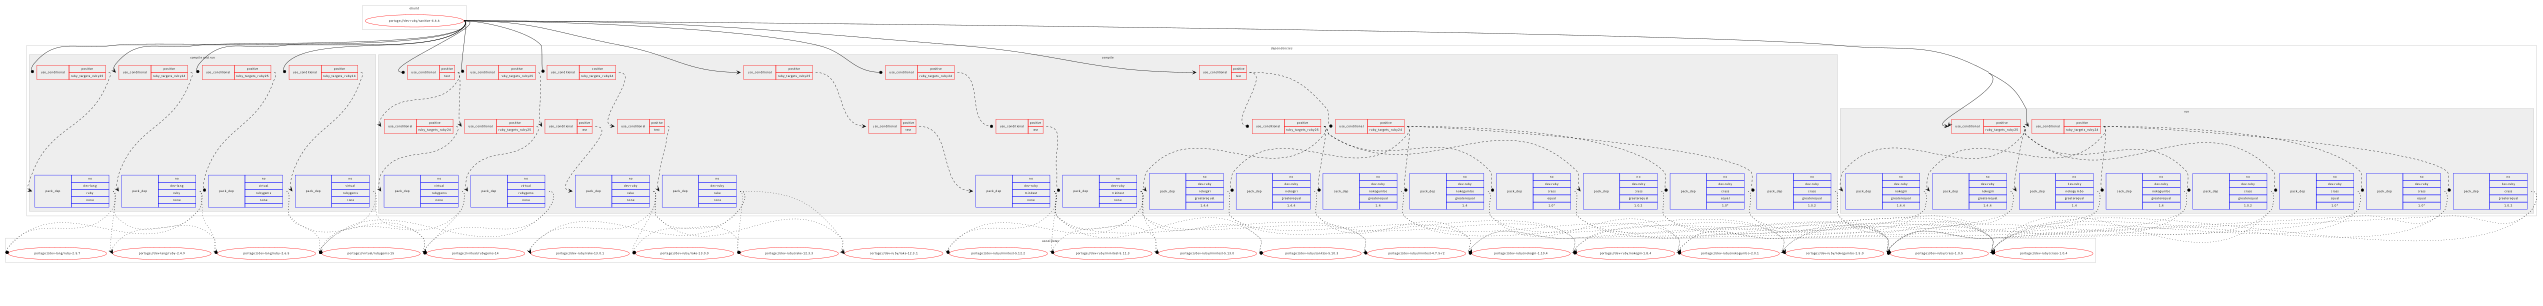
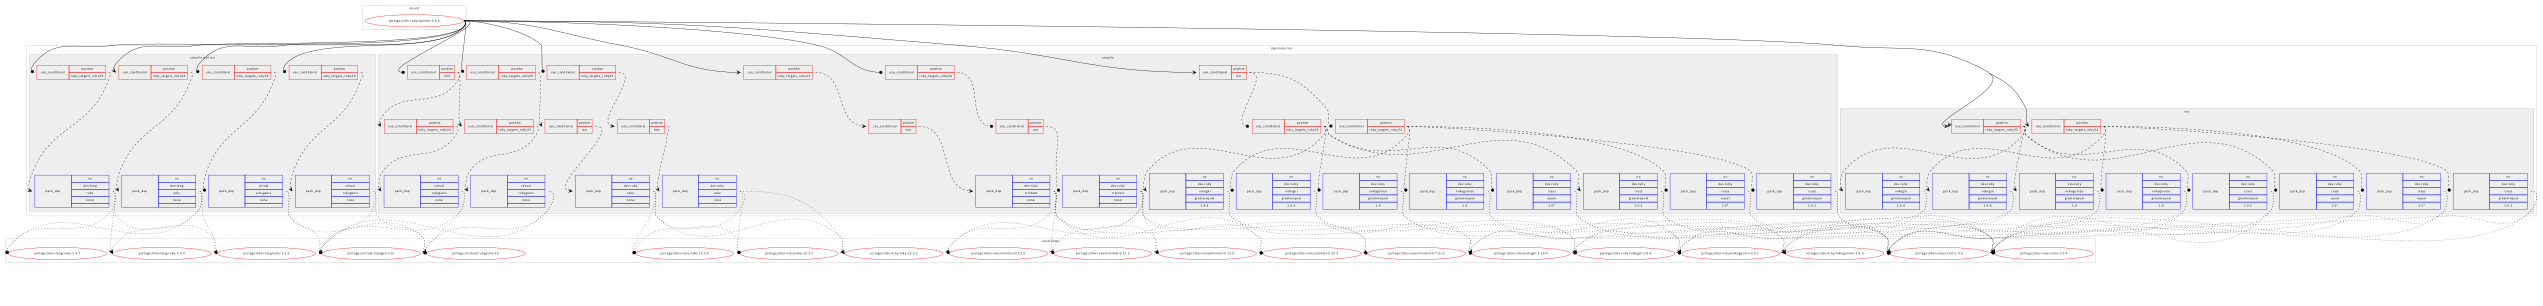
(580, 254) -> none
